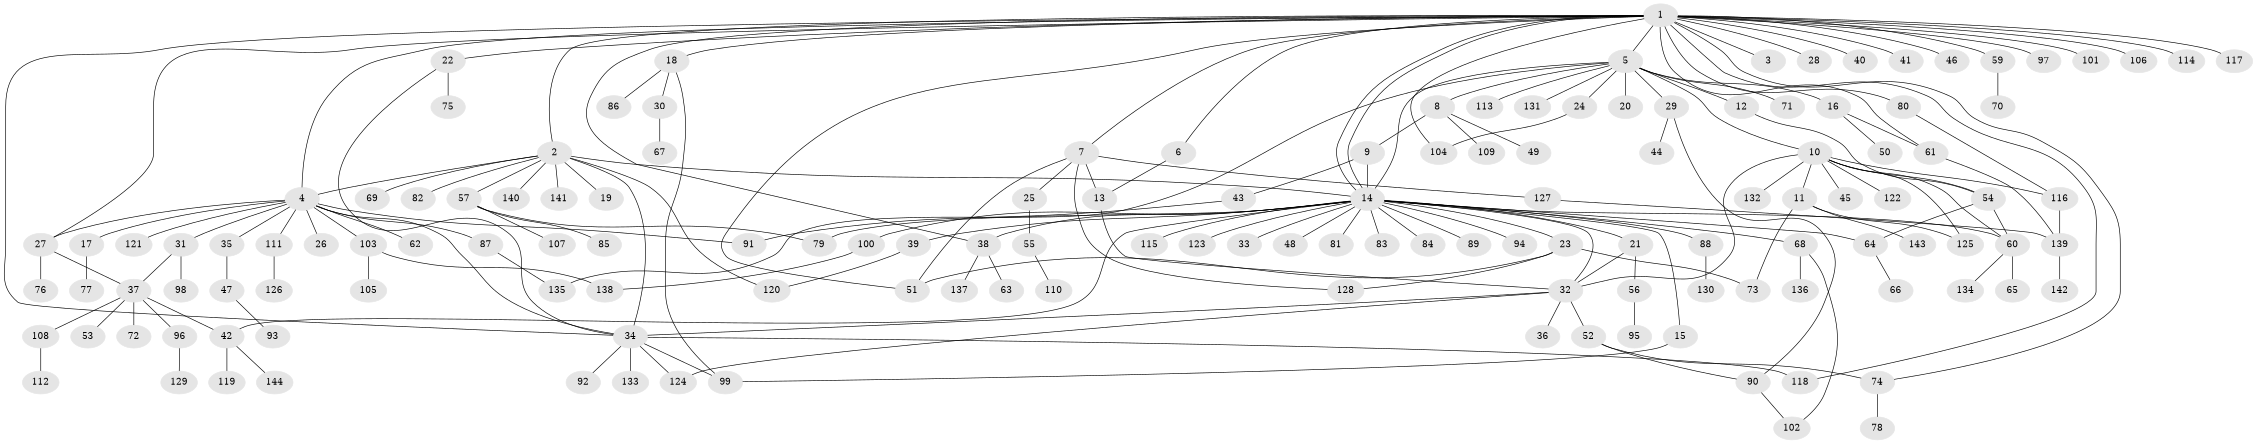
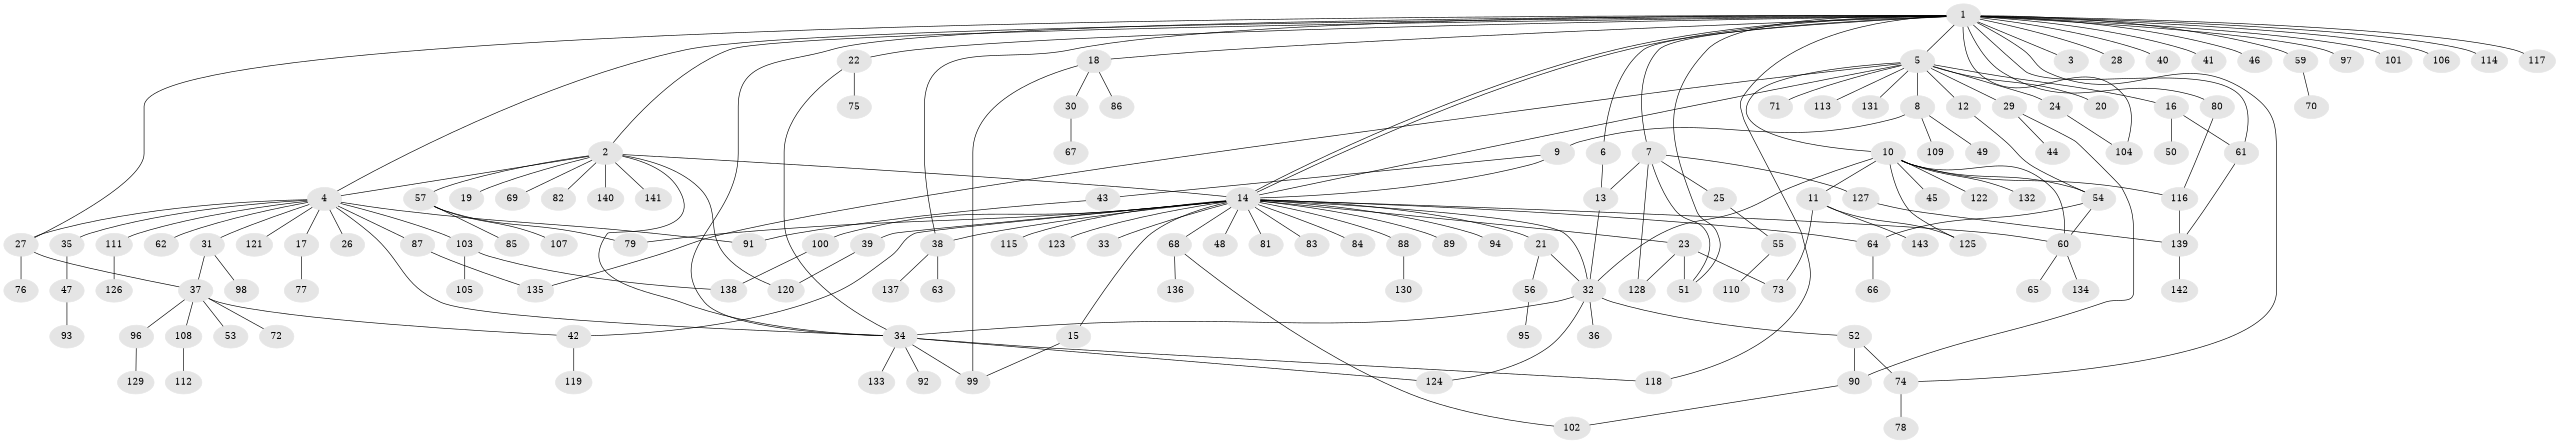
(275, 382) -> none
